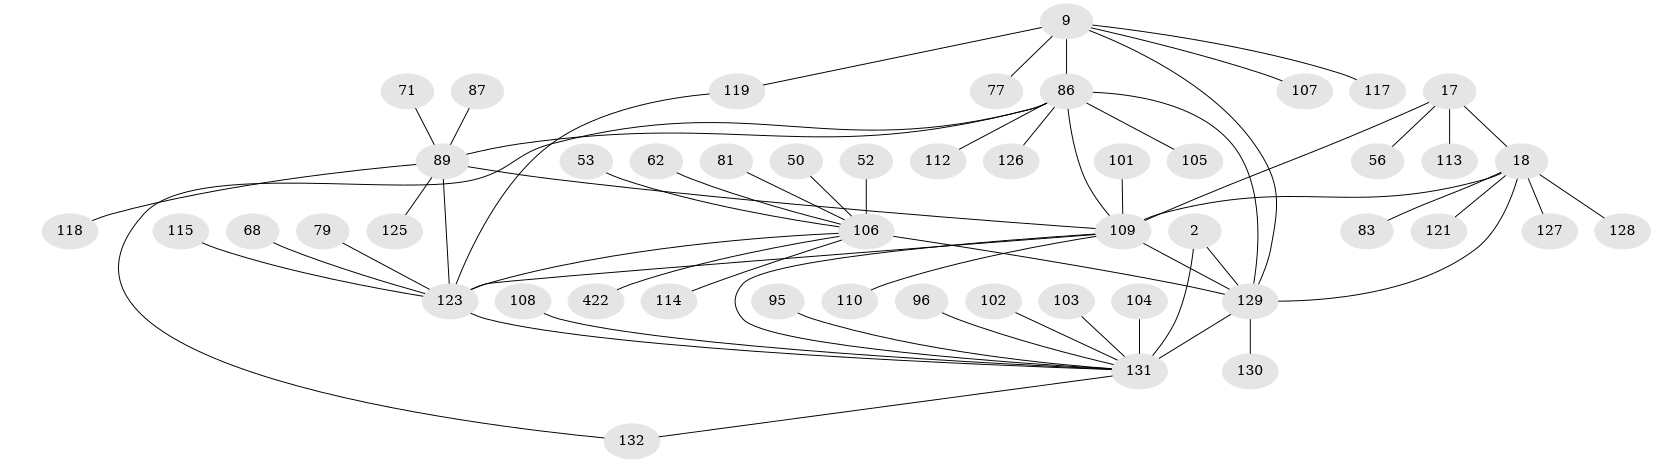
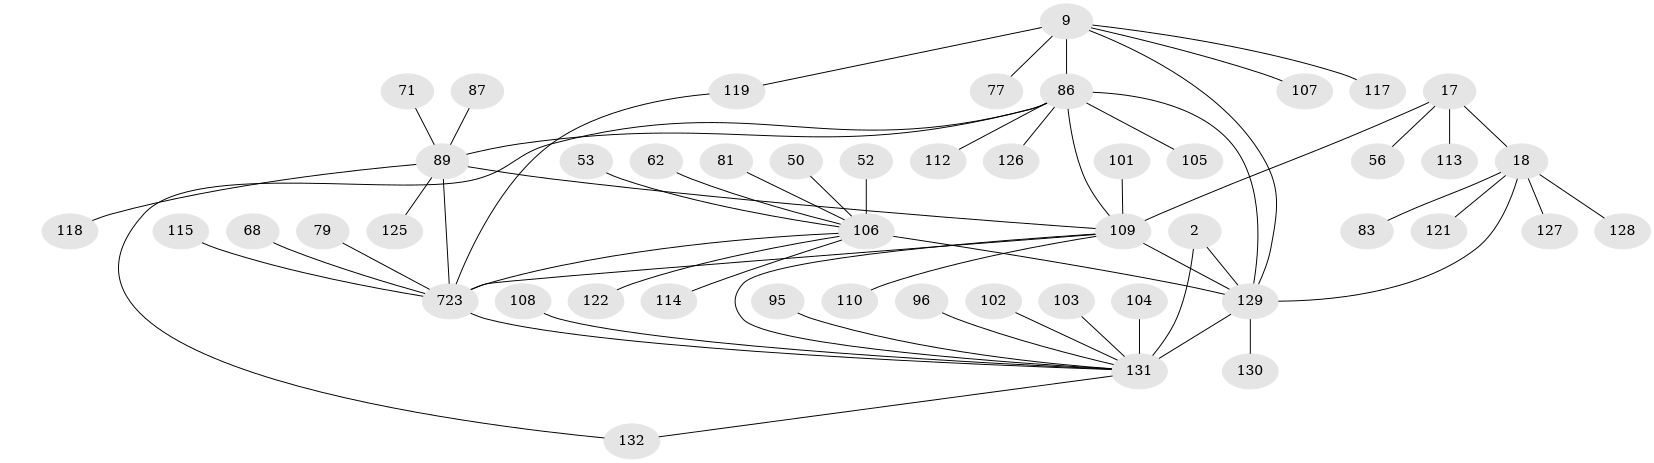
(1323, 197) -> none
(450, 301) -> (450, 301)
(596, 301) -> (596, 301)
